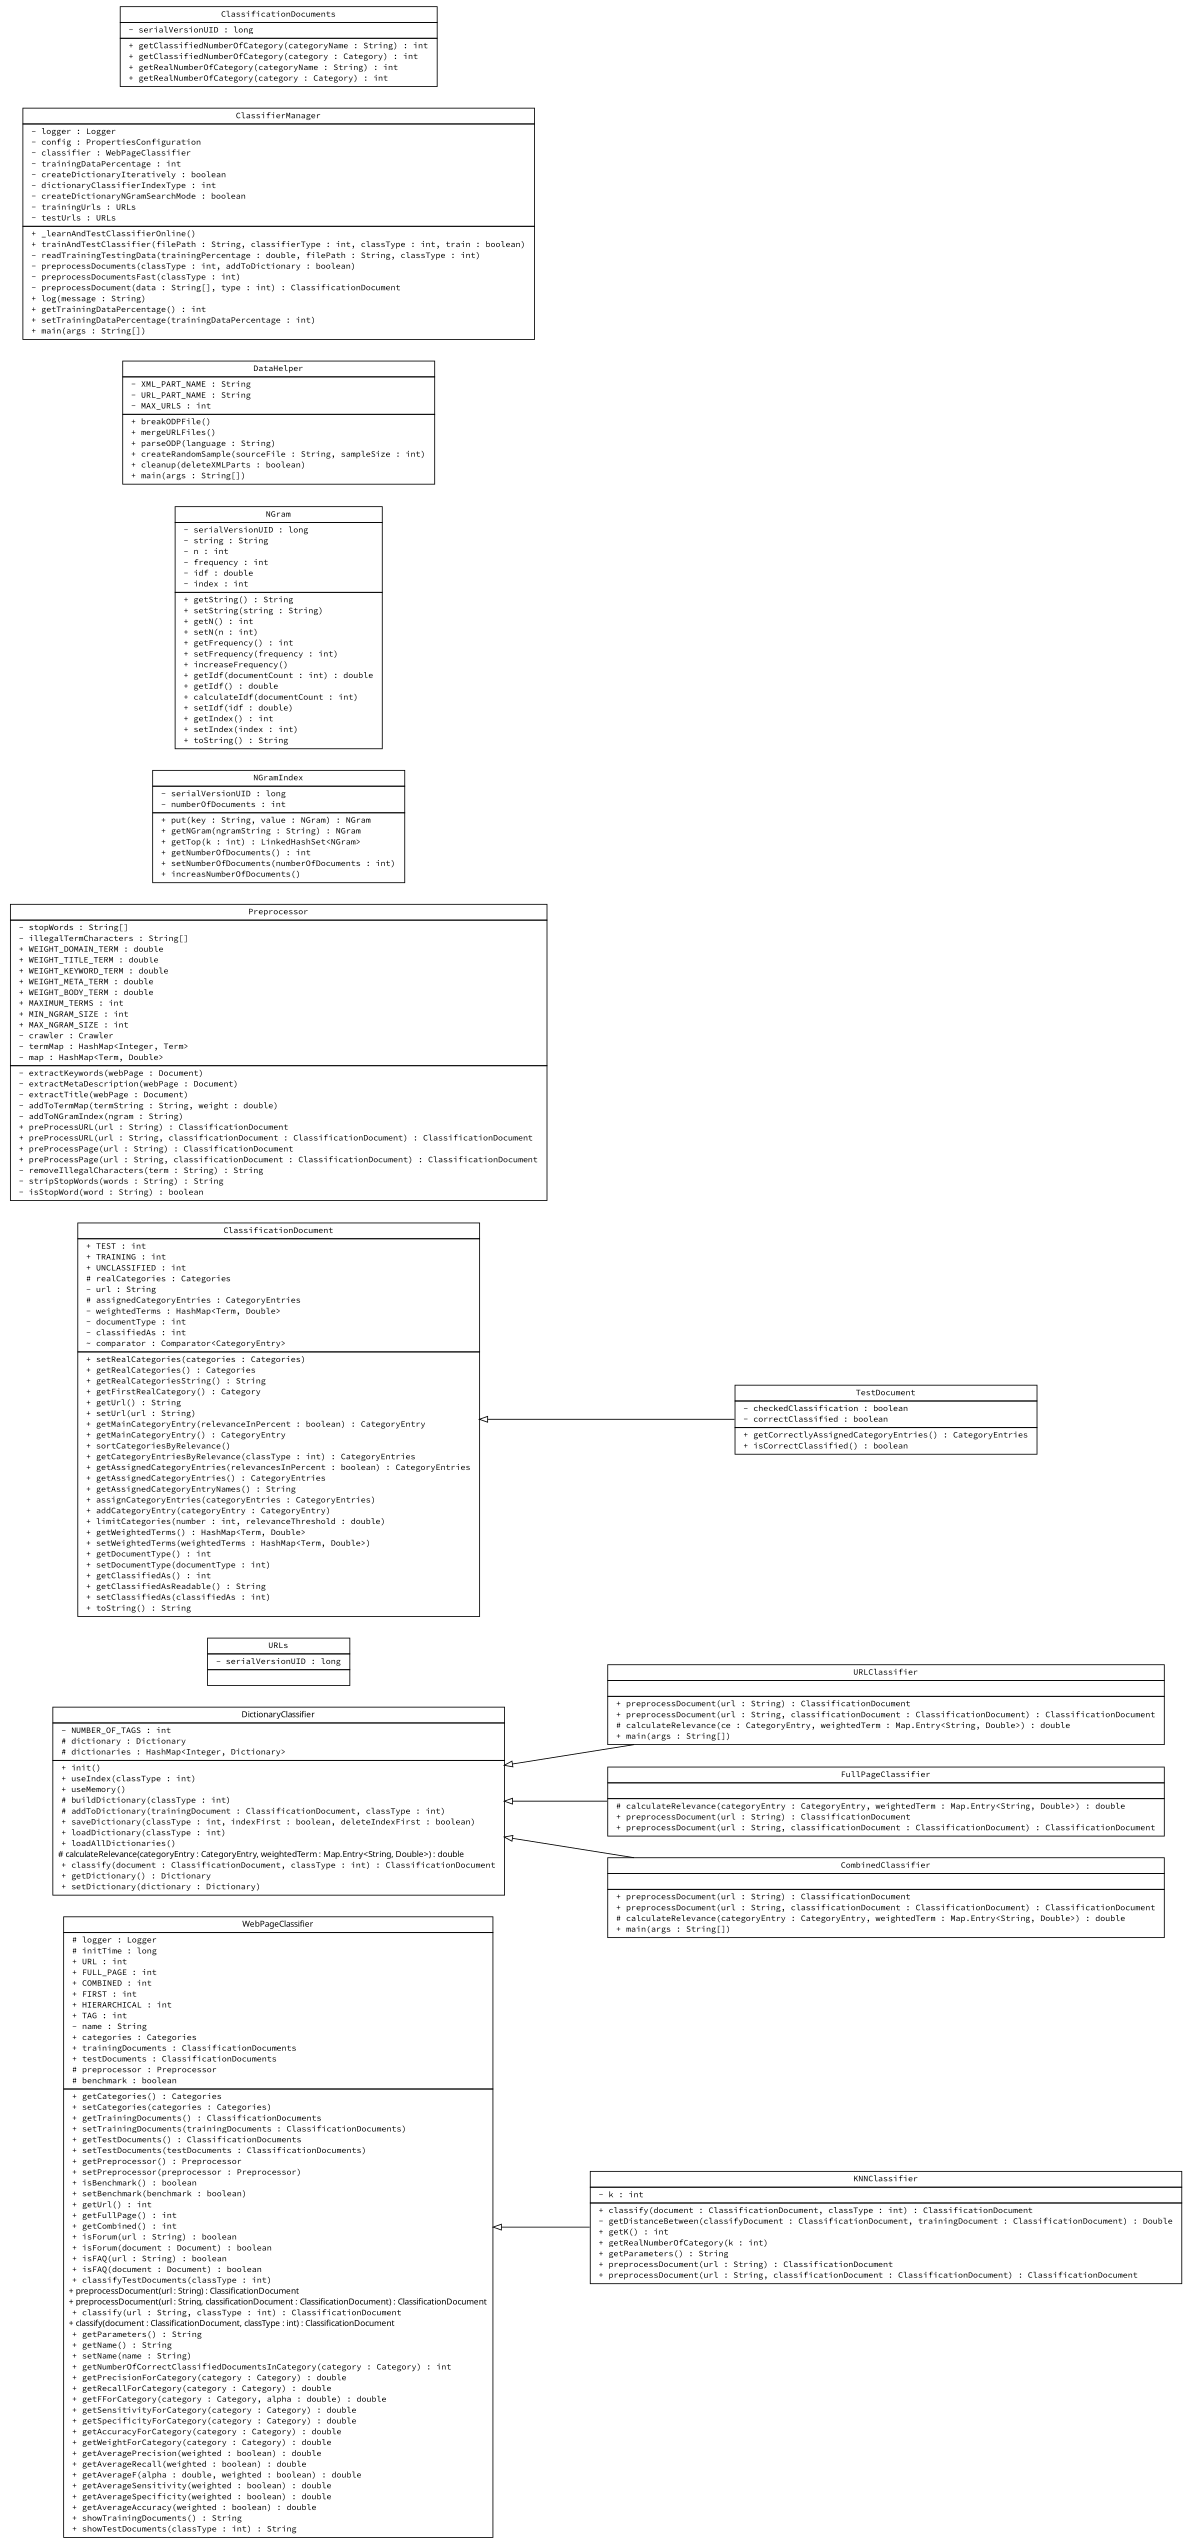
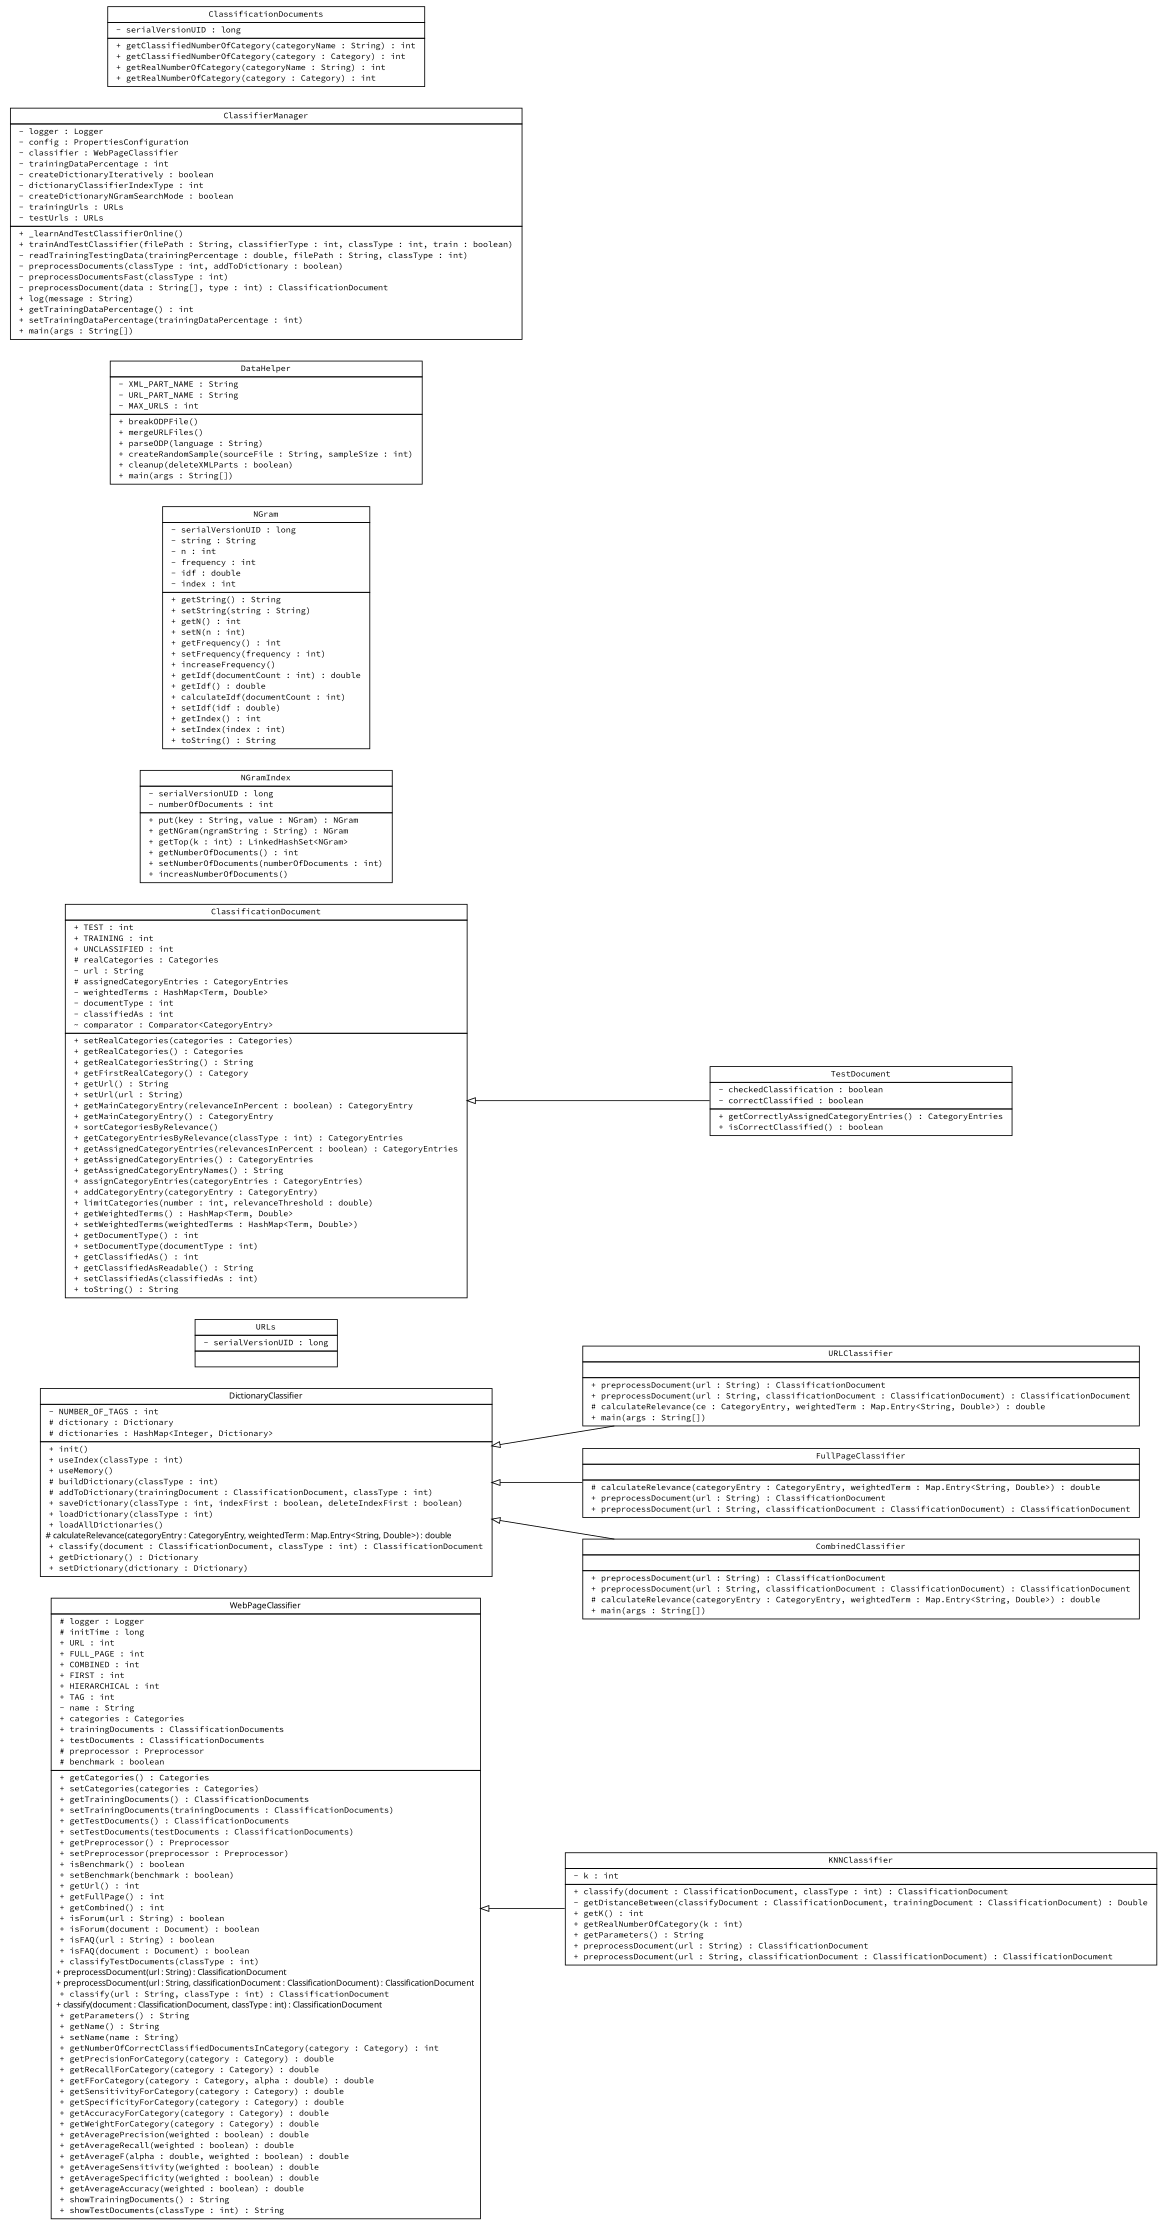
(278, 1052) -> none
